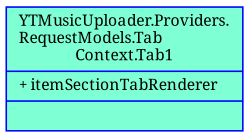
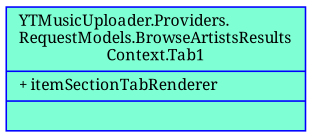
(91, 38) -> (156, 38)
